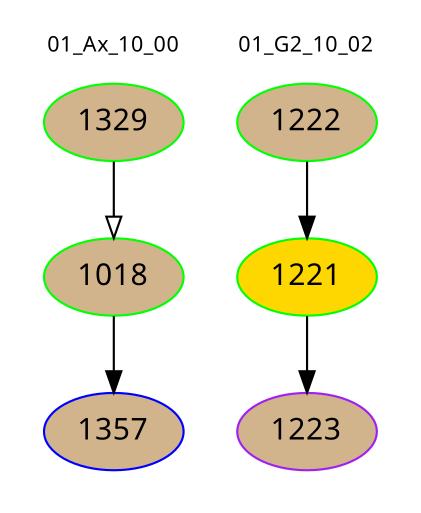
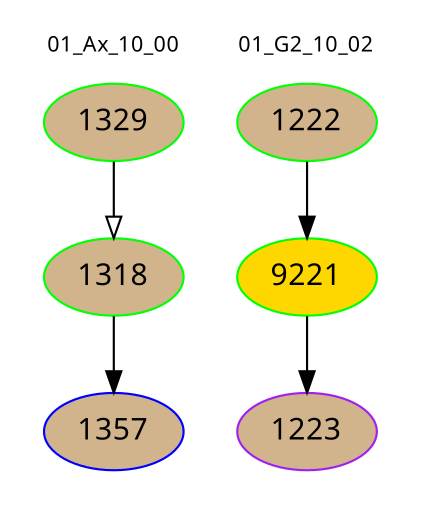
(114, 277) -> (114, 277)
(307, 277) -> (307, 277)
